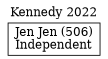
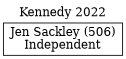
(54, 39) -> (63, 39)
